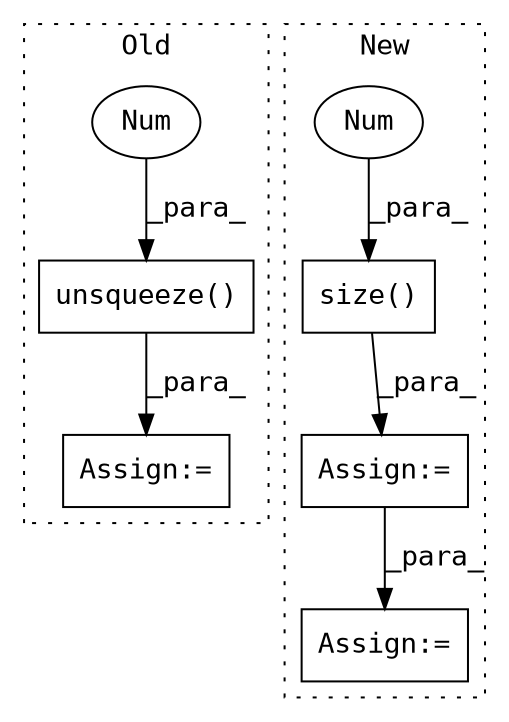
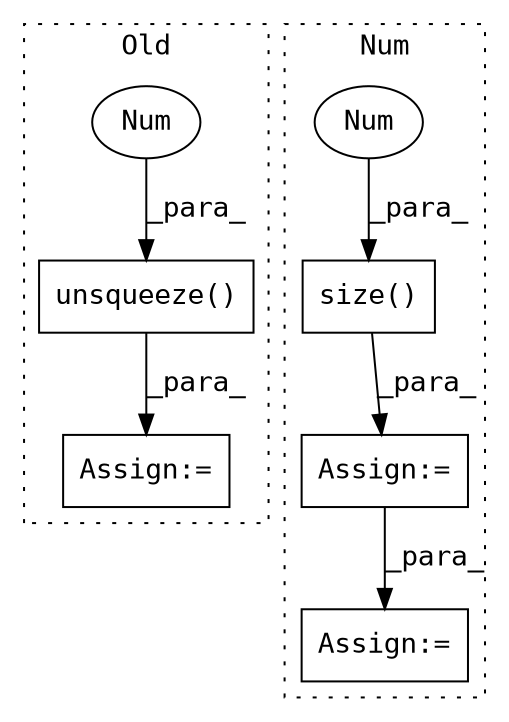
(385, 47) -> (385, 47)
